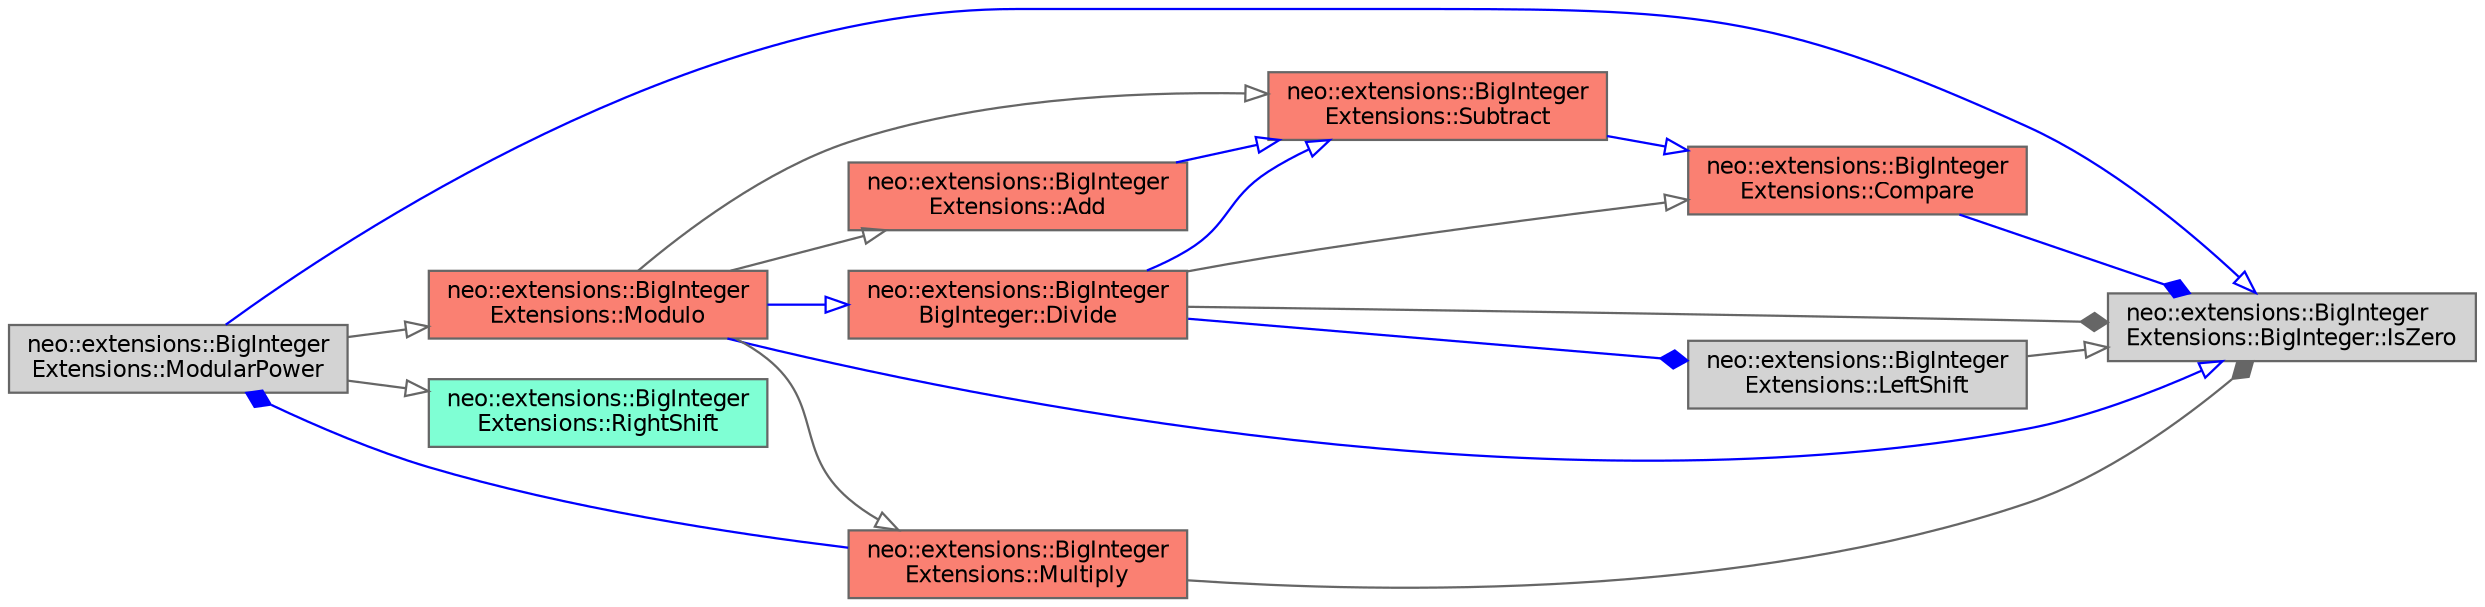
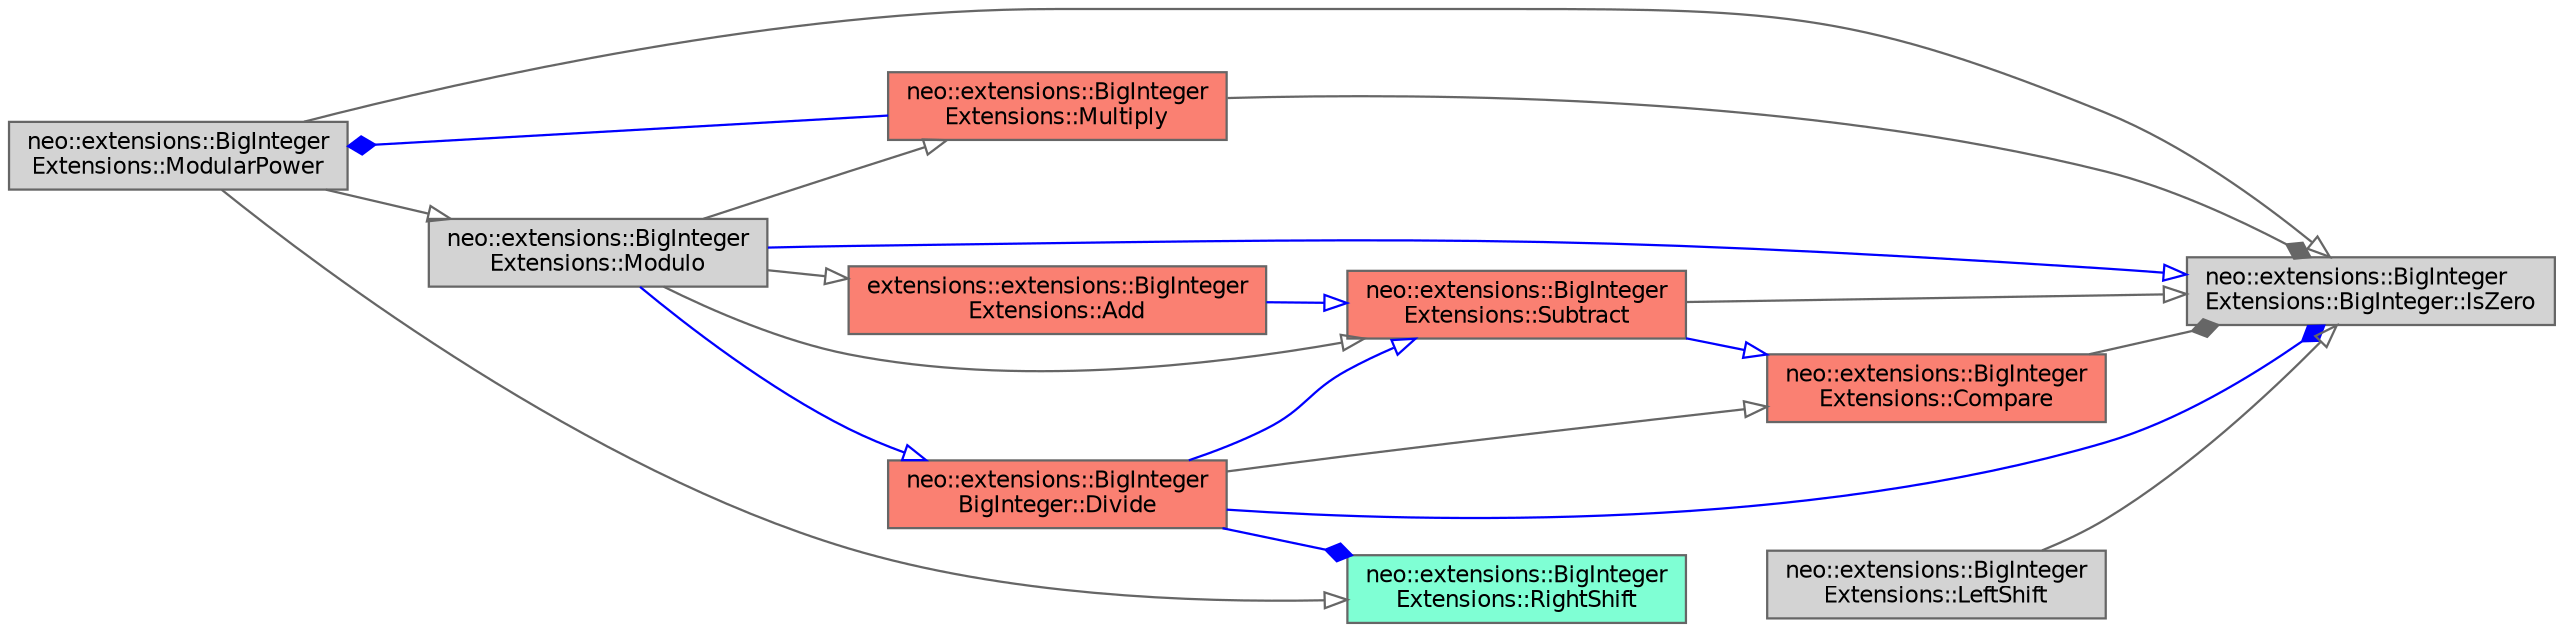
(1229, 9) -> (1329, 9)
(1018, 196) -> (1057, 300)
(2062, 249) -> (2140, 343)
none -> (1925, 298)
(598, 305) -> (598, 253)
(1634, 313) -> (1780, 503)
(1424, 339) -> (1274, 539)
